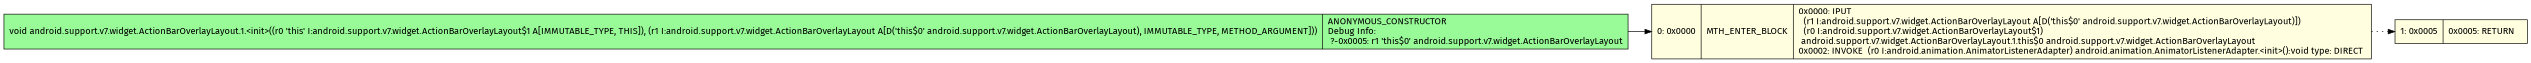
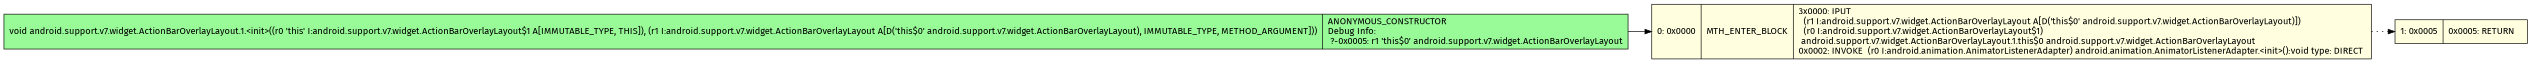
(1828, 12) -> (1828, 12)
